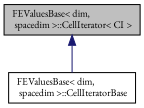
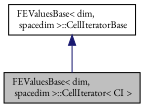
(72, 59) -> (72, 59)
